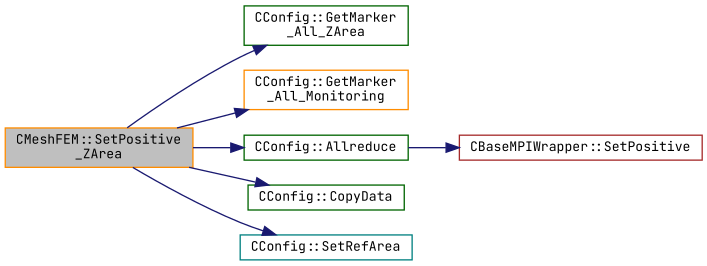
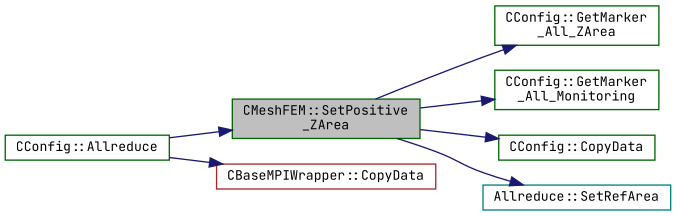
(326, 90) -> (577, 90)
(99, 148) -> (326, 119)
(212, 148) -> (194, 135)
(581, 148) -> (326, 177)
(326, 247) -> (577, 198)
